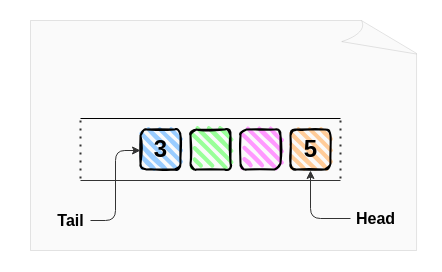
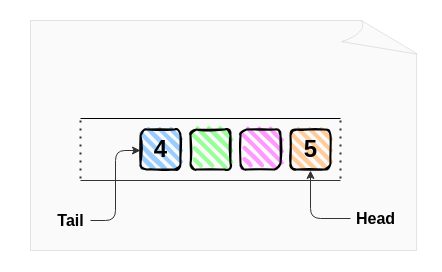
(161, 150) -> (161, 150)
